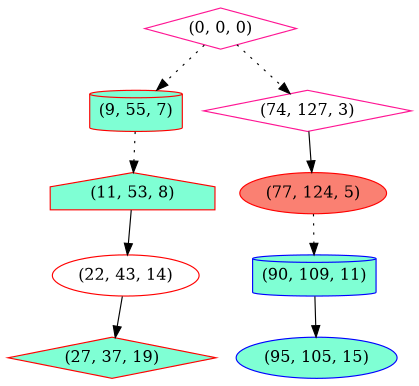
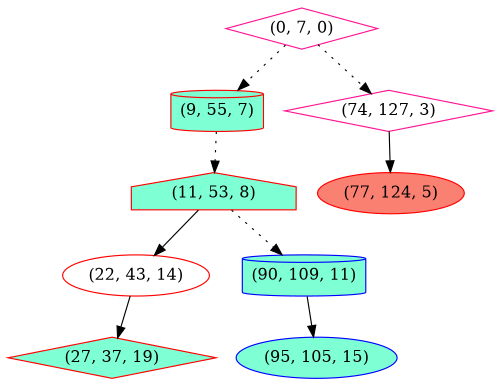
(221, 29) -> (302, 29)
(314, 229) -> (252, 229)
